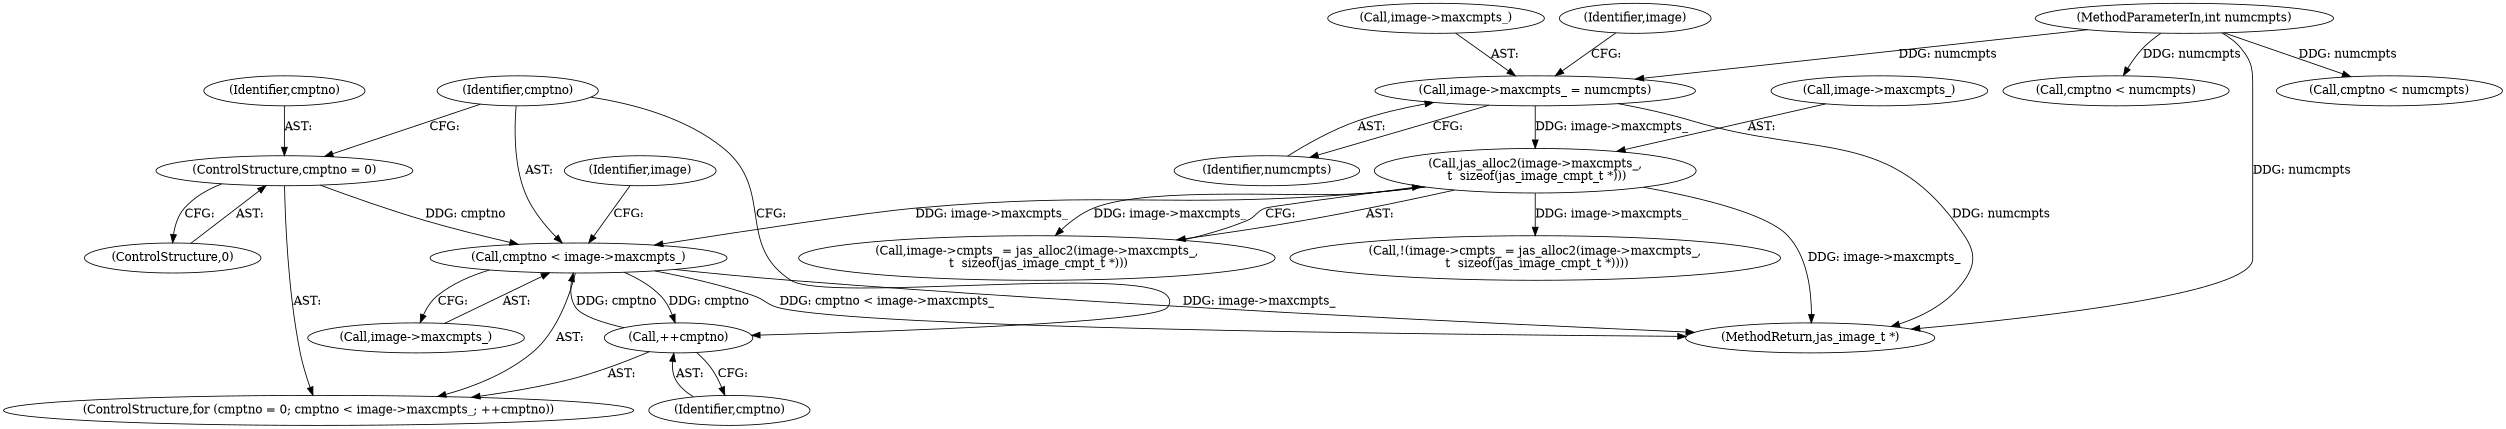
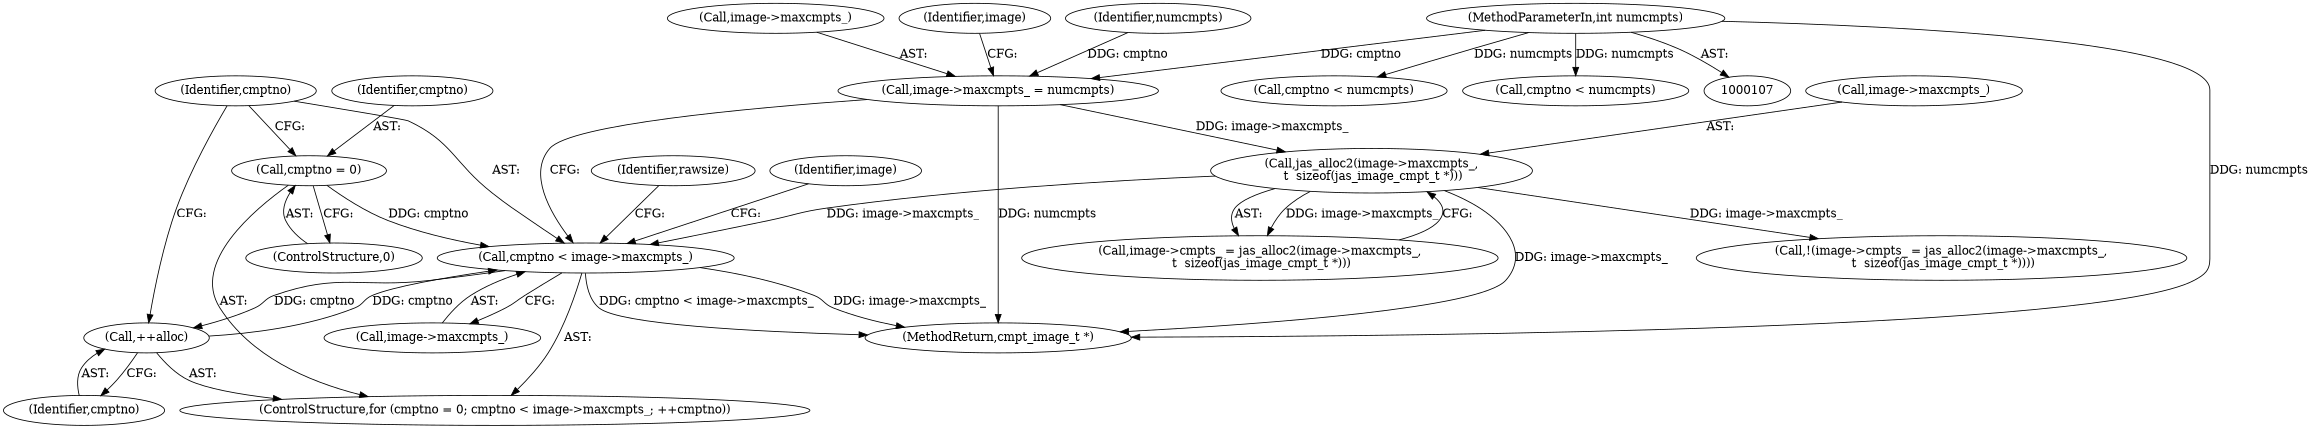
(1948, 55) -> (1361, 55)
none -> (1747, 91)
(1374, 127) -> (1128, 55)
(1403, 130) -> (658, 120)
(284, 171) -> (309, 171)
none -> (673, 171)
(679, 338) -> (147, 338)
(1810, 338) -> (998, 338)
